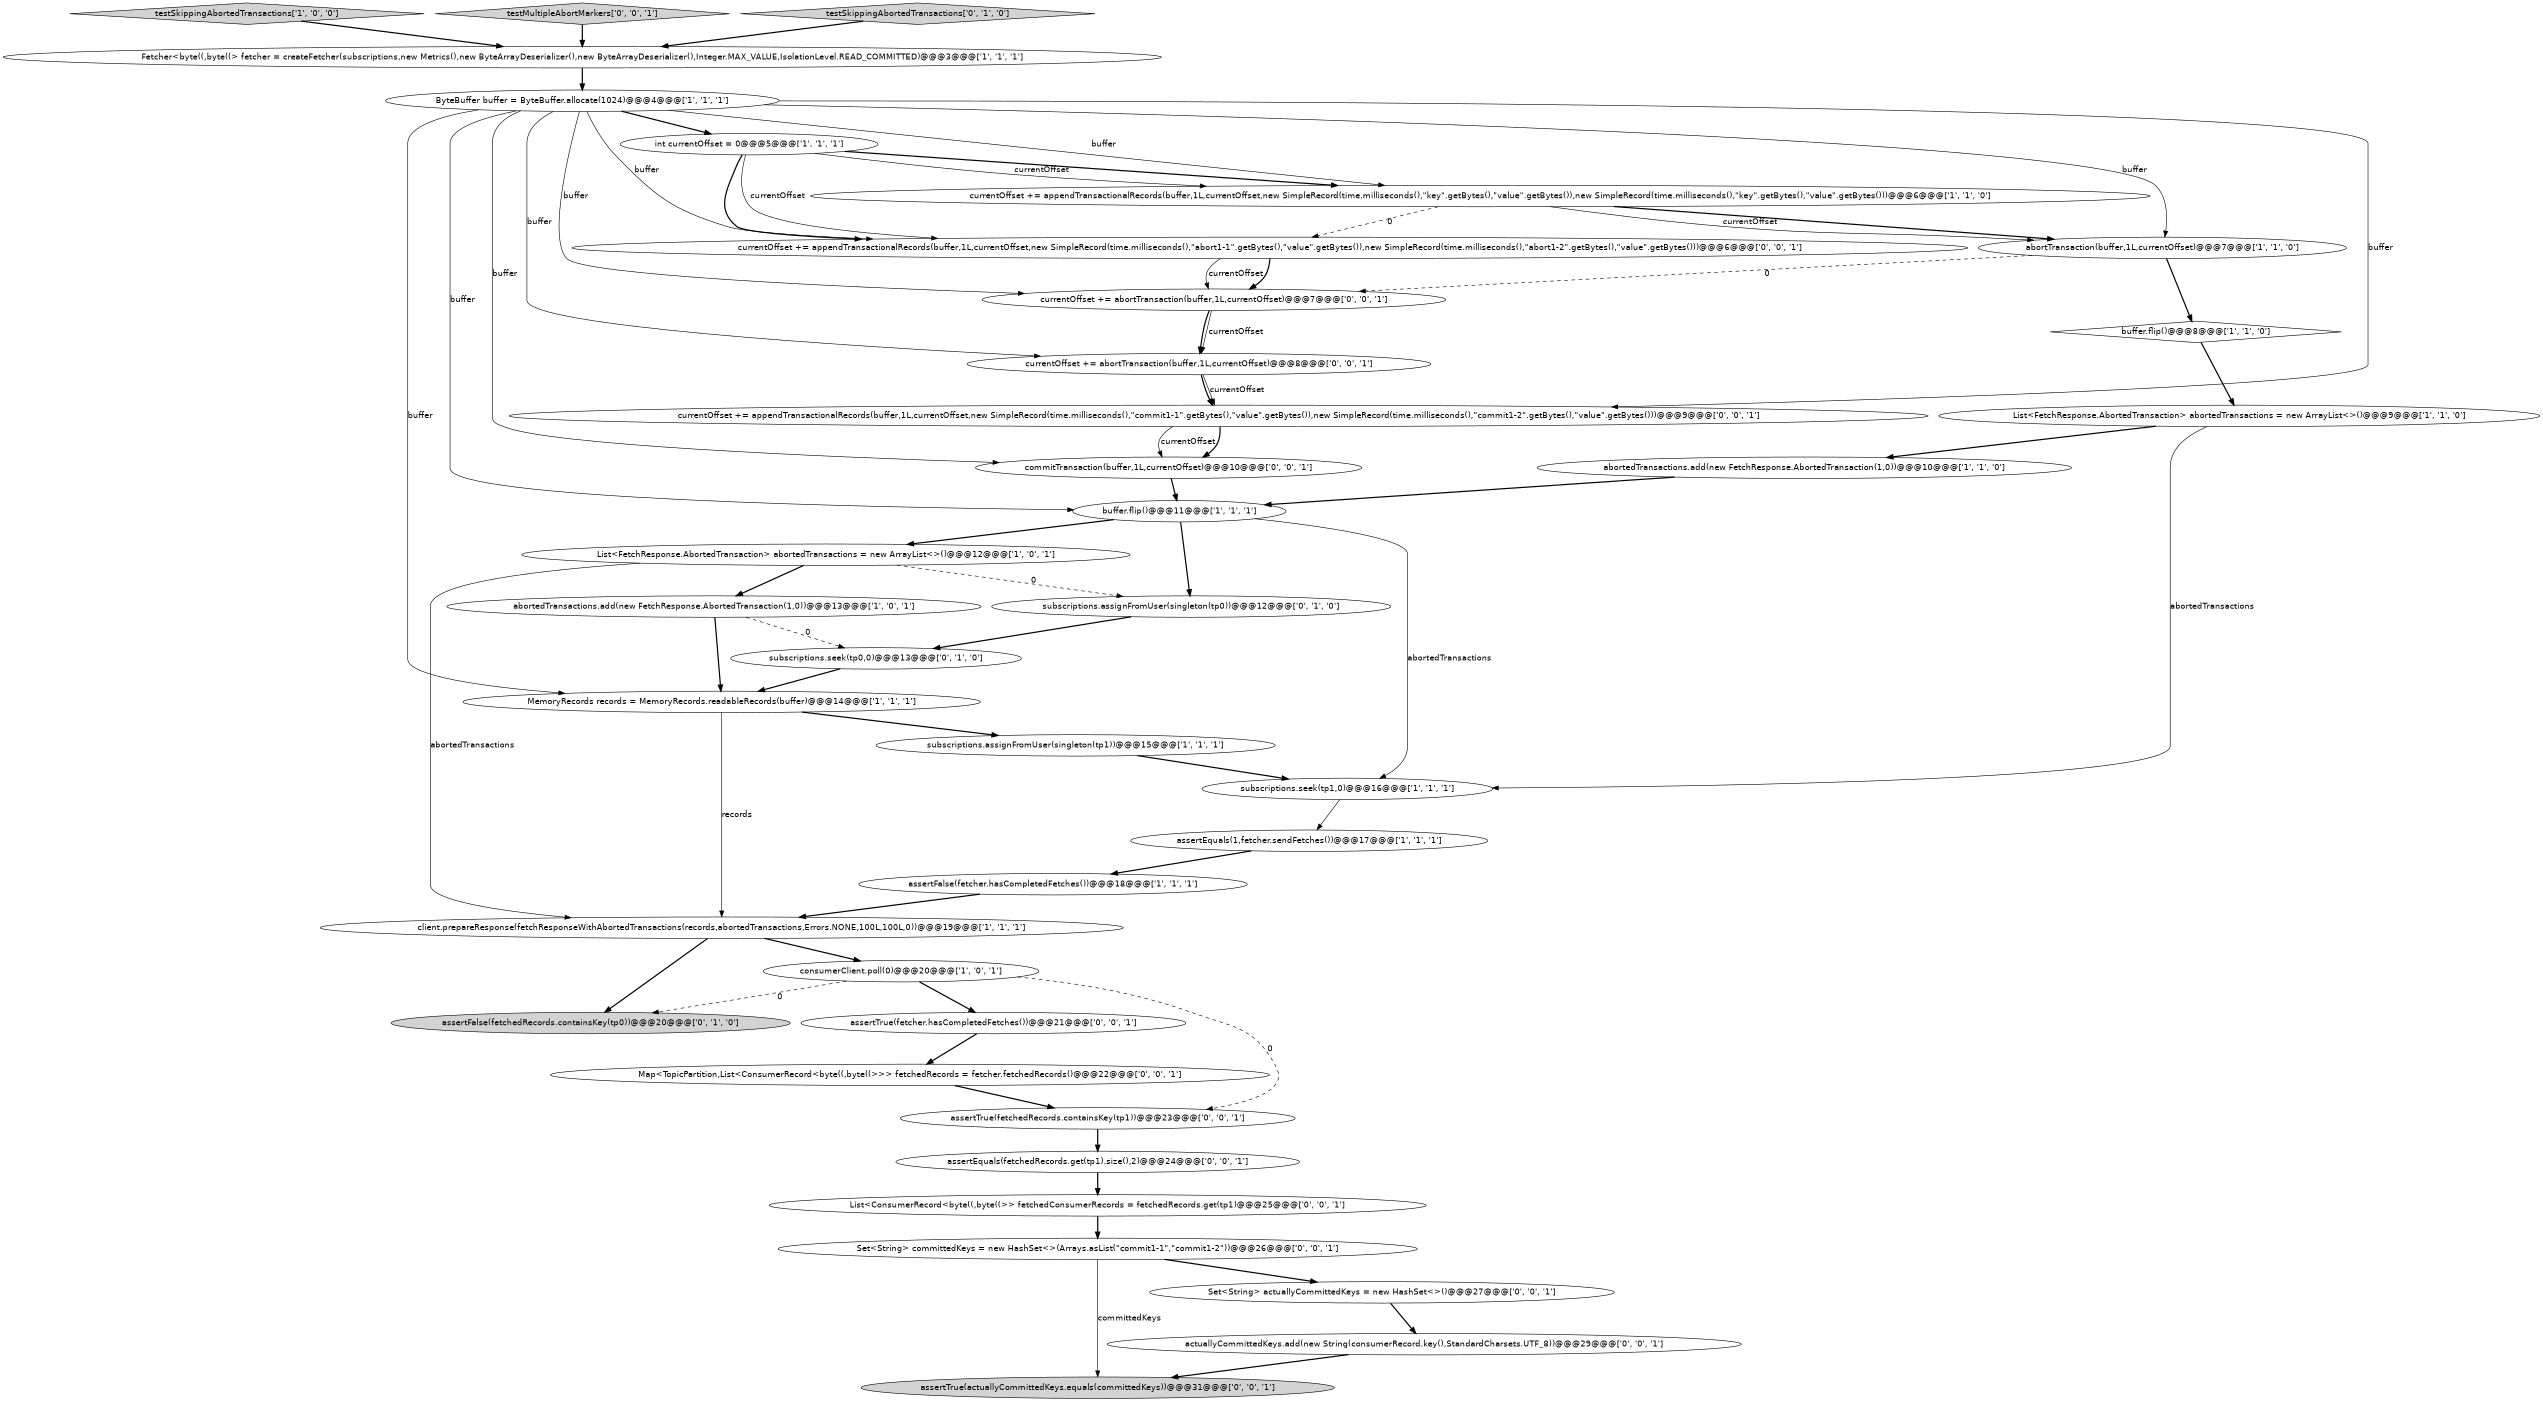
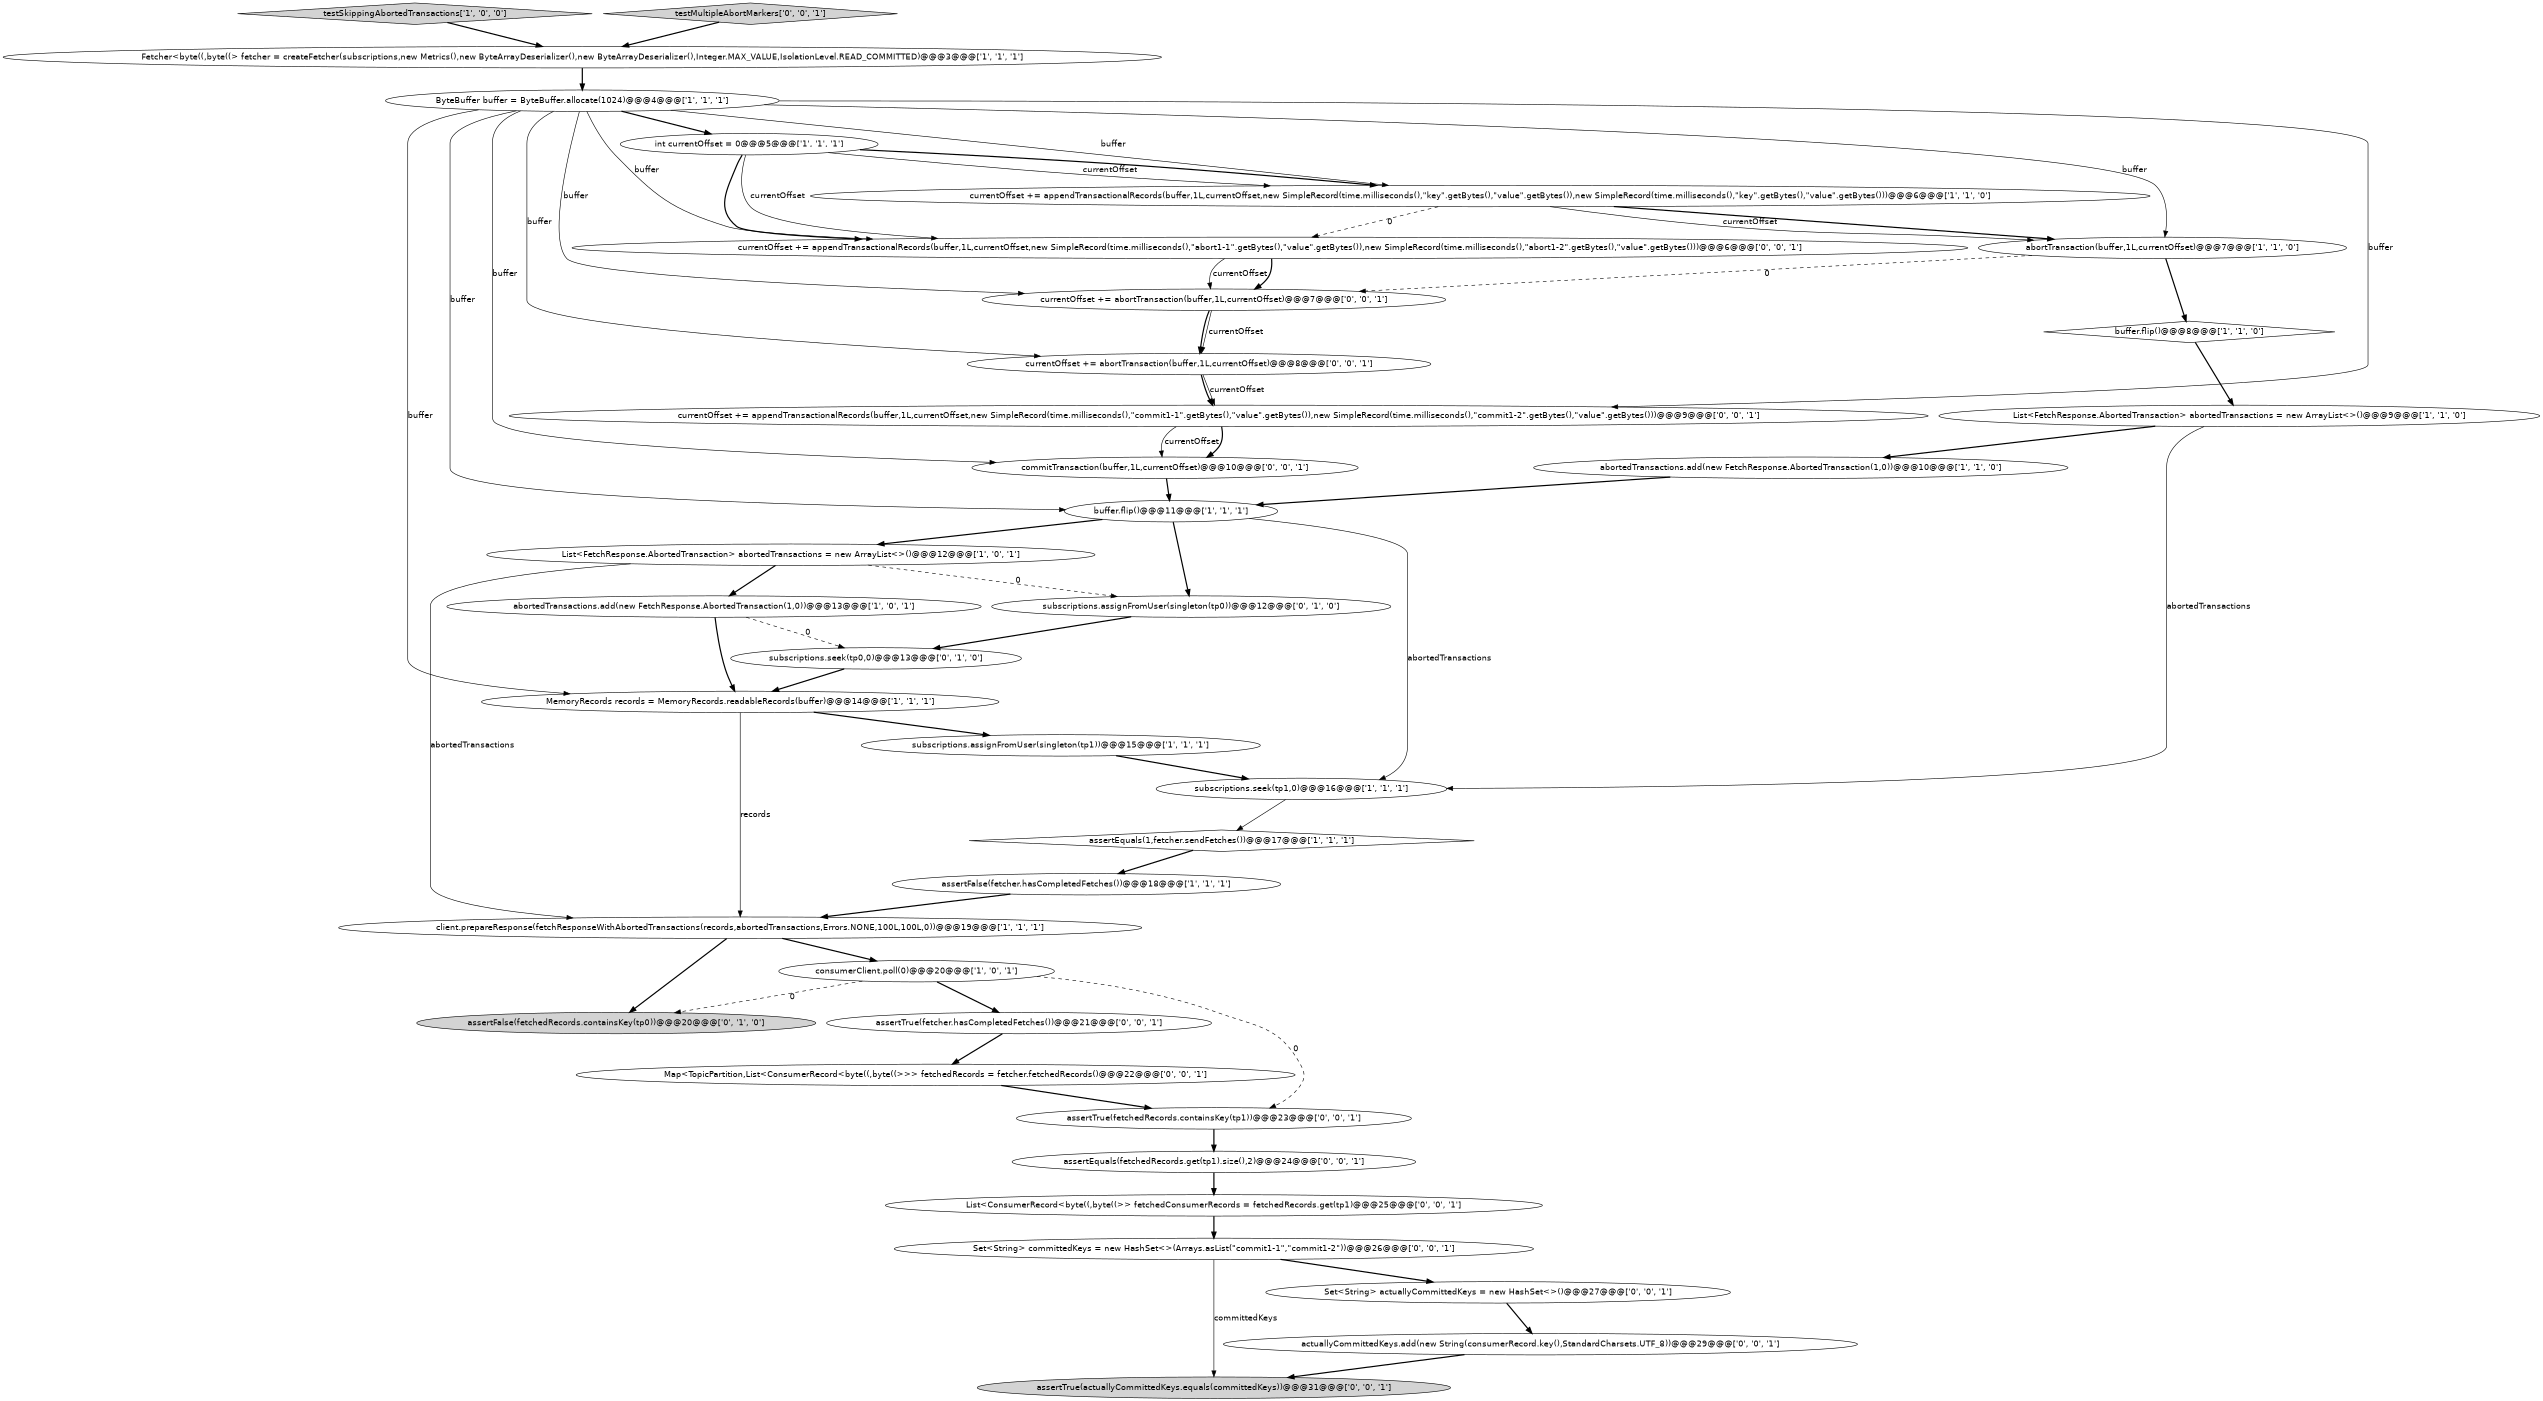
(918, 14) -> none
(1309, 841) -> (1222, 841)
